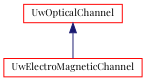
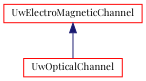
(73, 46) -> (73, 46)
